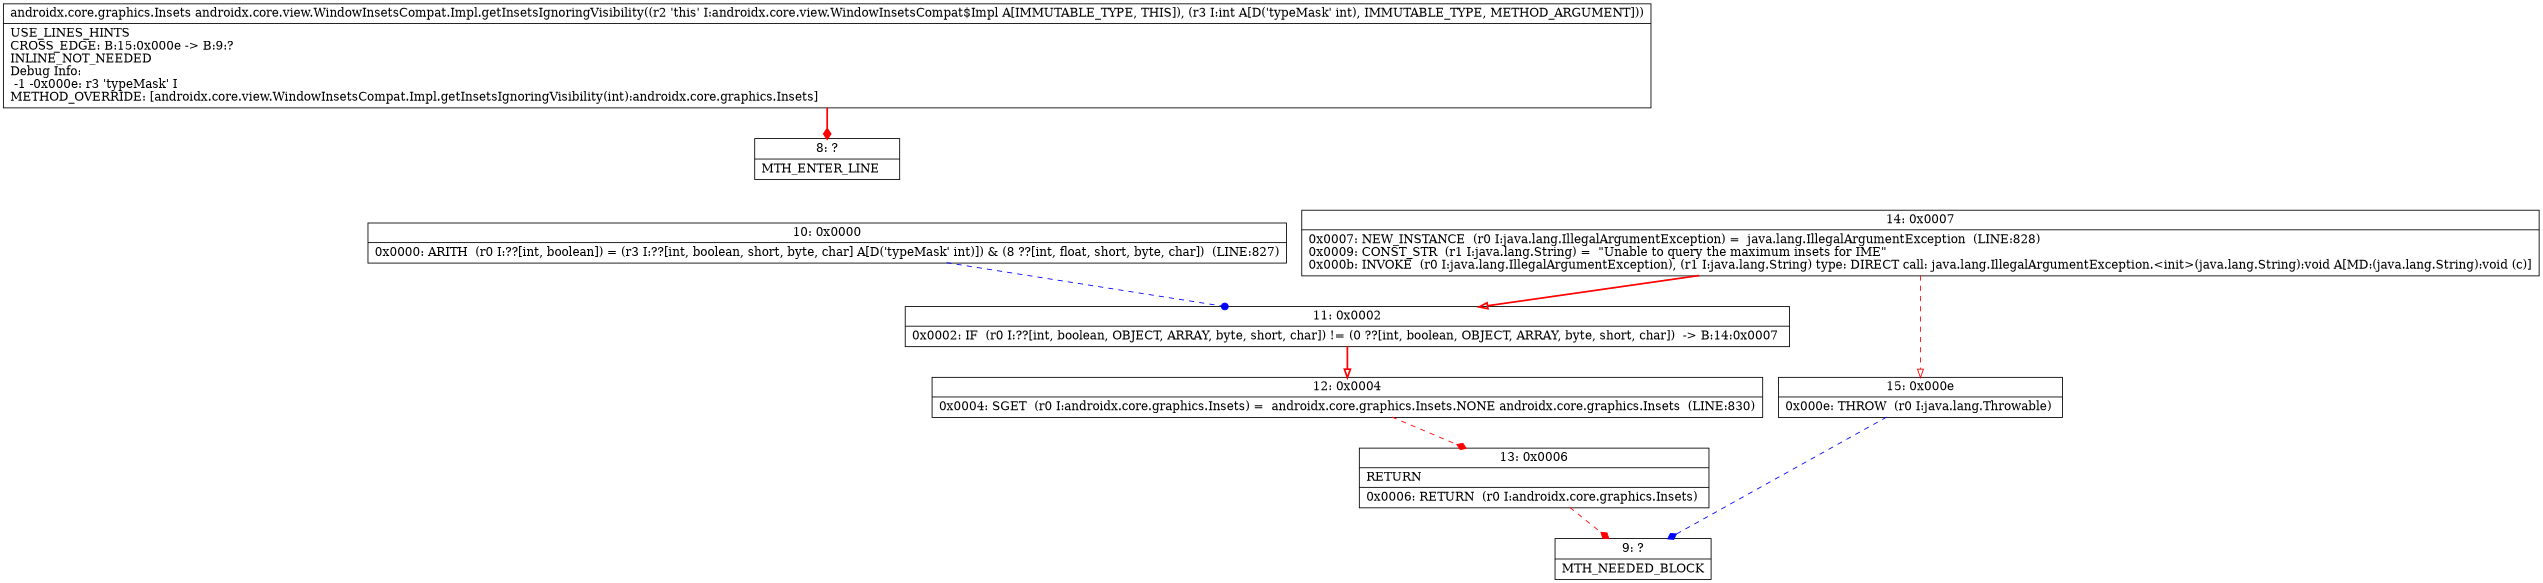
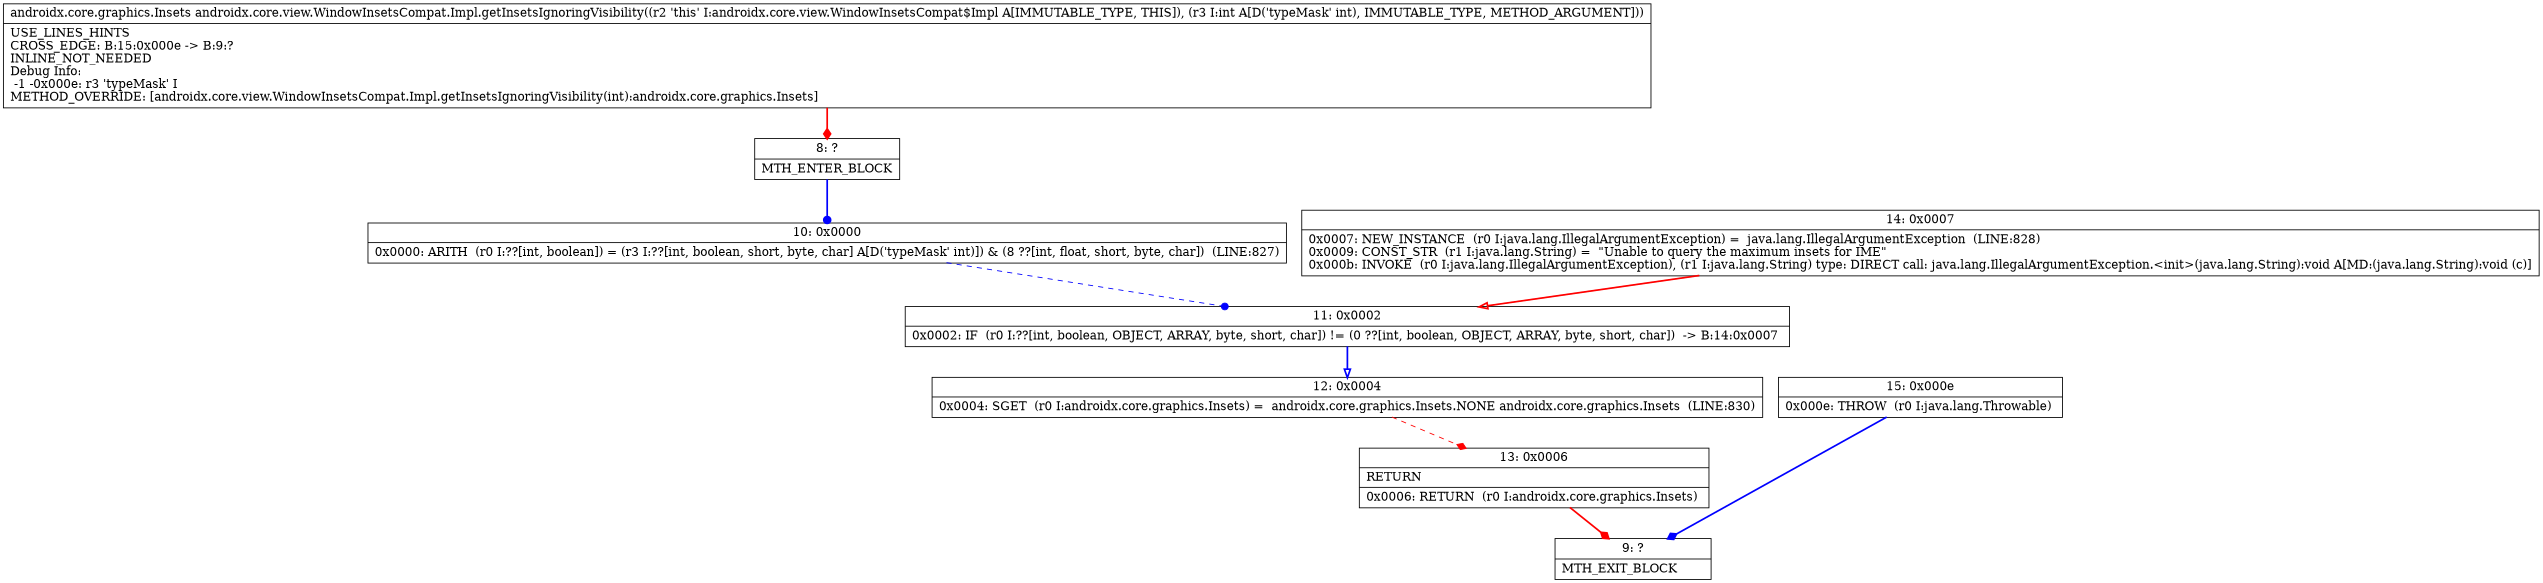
(821, 169) -> (827, 169)
none -> (827, 198)
(1920, 322) -> none
(1347, 358) -> (1347, 358)
(1782, 475) -> (1782, 475)
(1585, 520) -> (1585, 520)
(1633, 569) -> (1620, 569)
